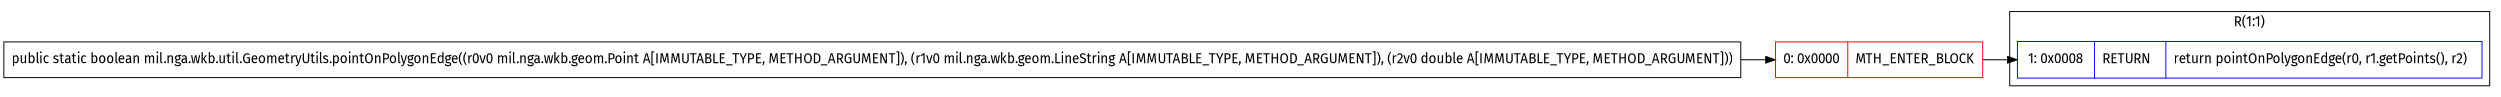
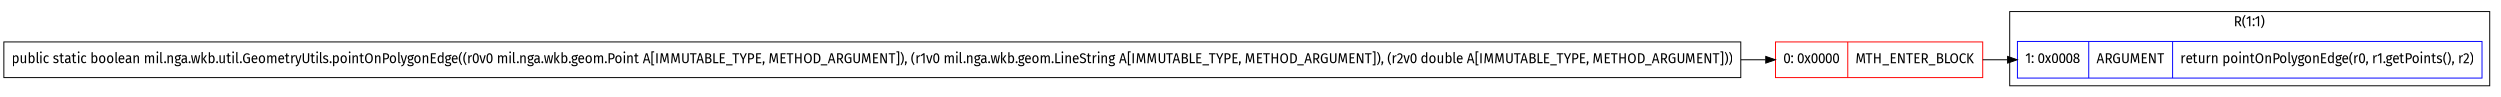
(2127, 59) -> (2131, 59)
